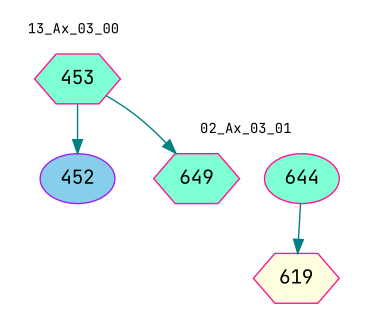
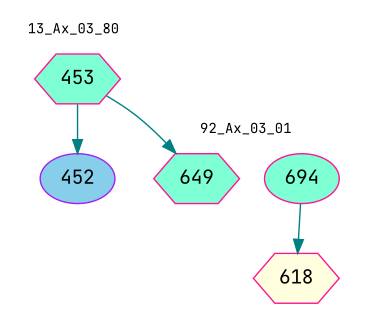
(74, 30) -> (74, 30)
(246, 129) -> (246, 129)
(302, 179) -> (302, 179)
(296, 278) -> (296, 278)
